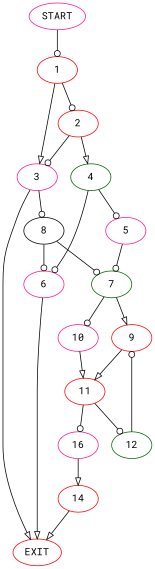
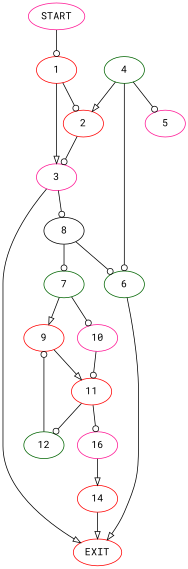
(84, 147) -> (106, 94)
(120, 255) -> none
(44, 284) -> (124, 284)
(81, 361) -> (95, 362)
